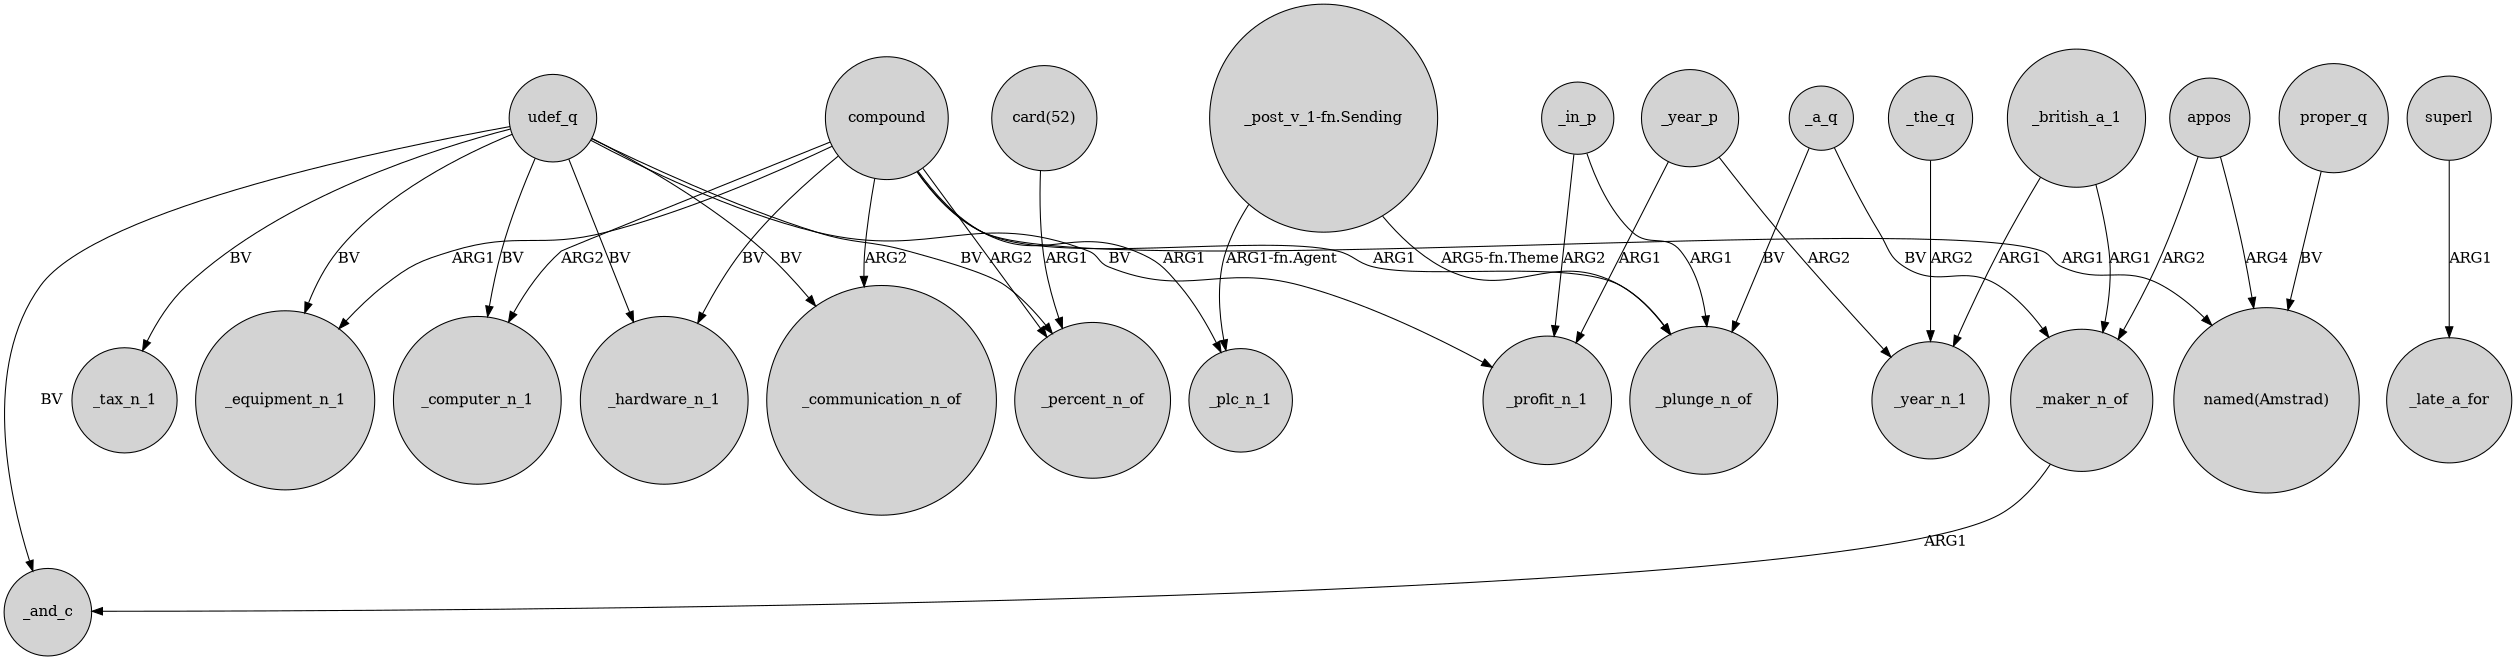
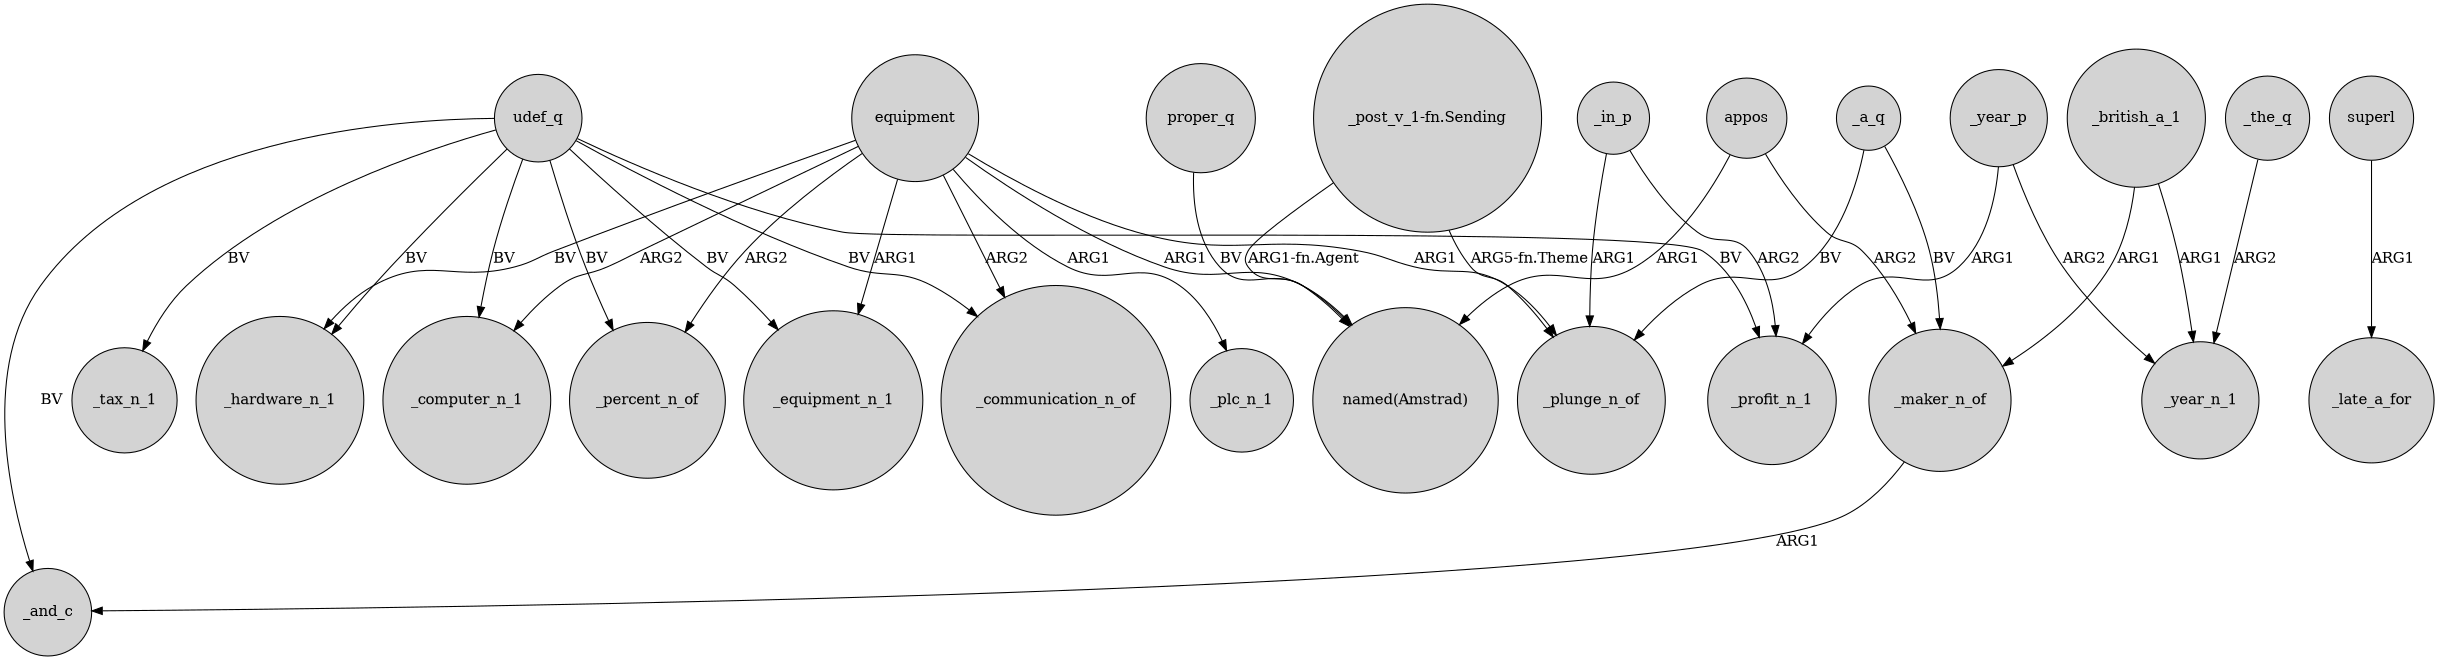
(887, 118) -> (915, 118)
(1044, 118) -> none
(2267, 259) -> (1678, 259)
(1222, 270) -> (1245, 260)
